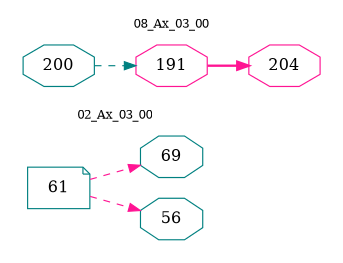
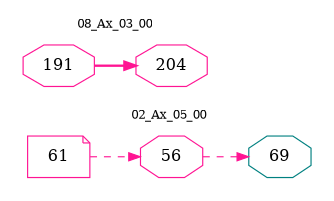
(59, 66) -> none
(115, 116) -> (169, 116)
(109, 174) -> (220, 157)
(59, 188) -> (59, 157)
(172, 219) -> (172, 157)
